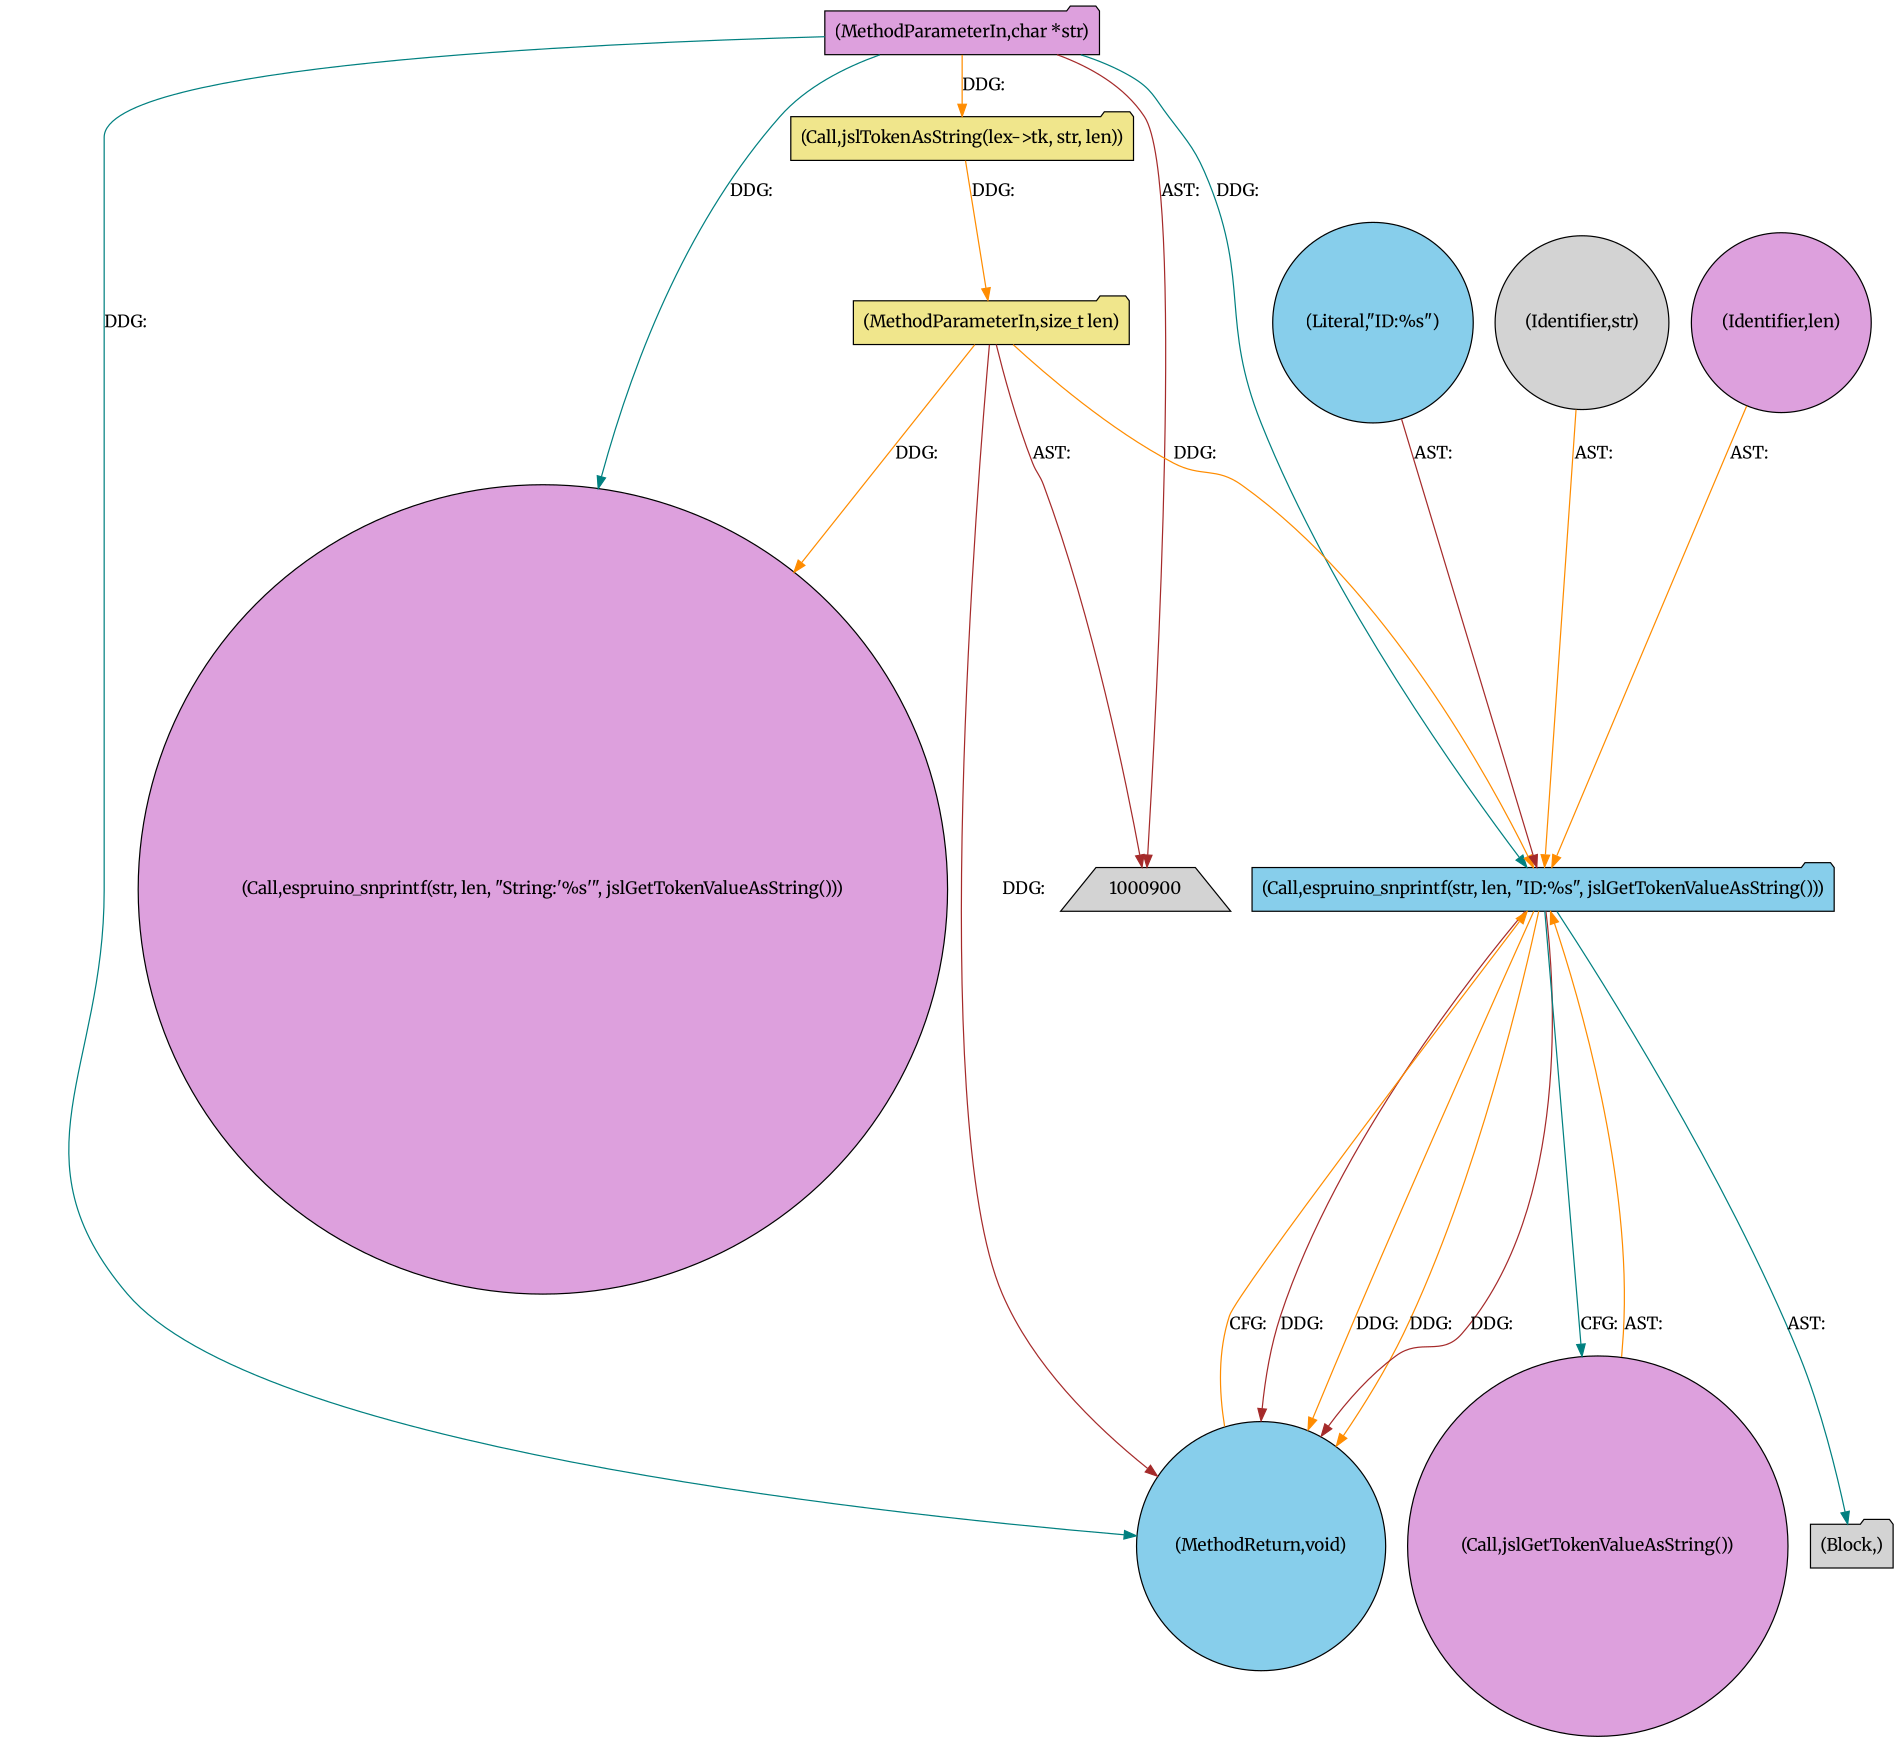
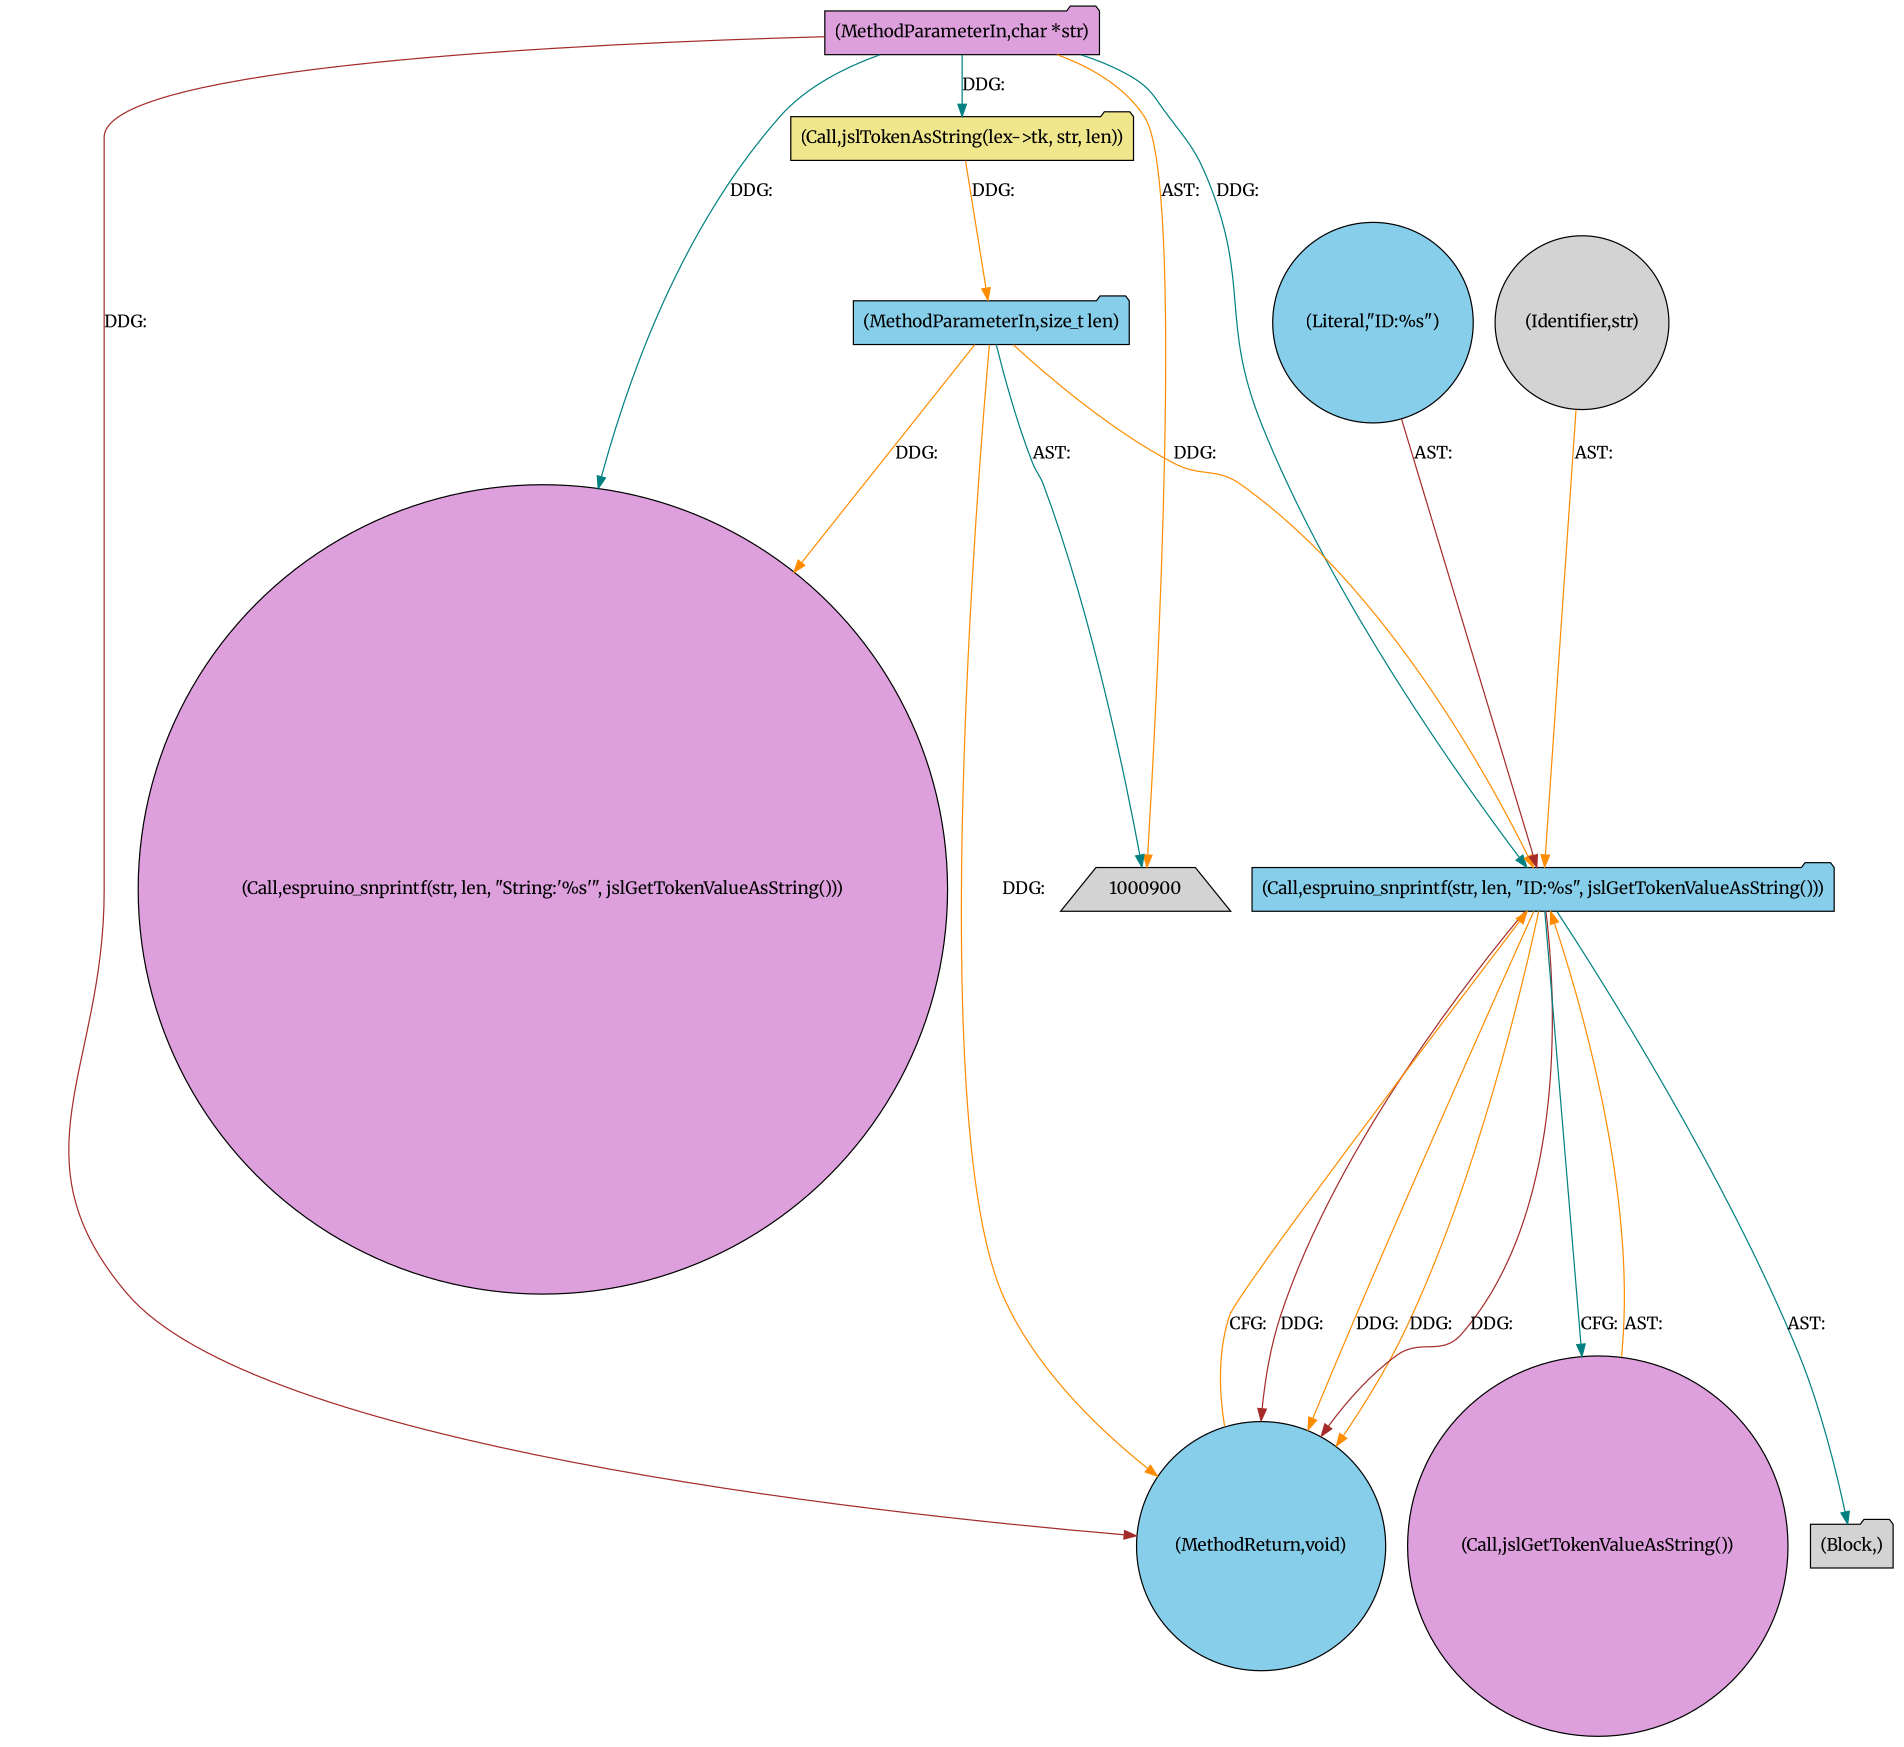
(962, 80) -> (962, 80)
(991, 323) -> (991, 323)
(1781, 323) -> none
(1165, 431) -> (1165, 431)
(1080, 596) -> (1080, 596)
(104, 874) -> (104, 874)
(962, 935) -> (962, 935)
